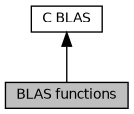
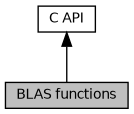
(67, 19) -> (67, 19)
